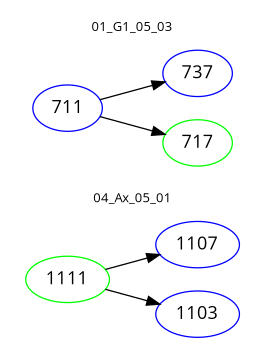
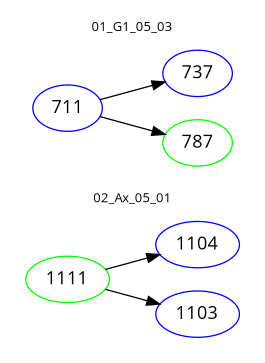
(198, 143) -> (198, 143)
(133, 199) -> (133, 199)
(198, 245) -> (198, 245)
